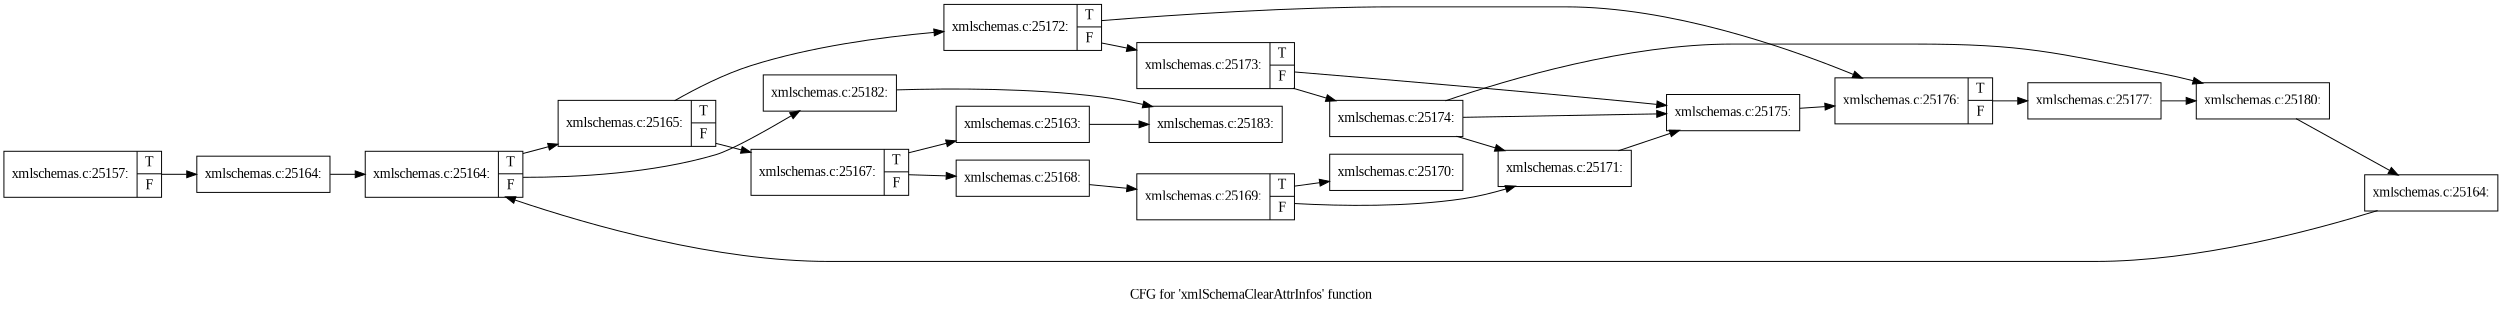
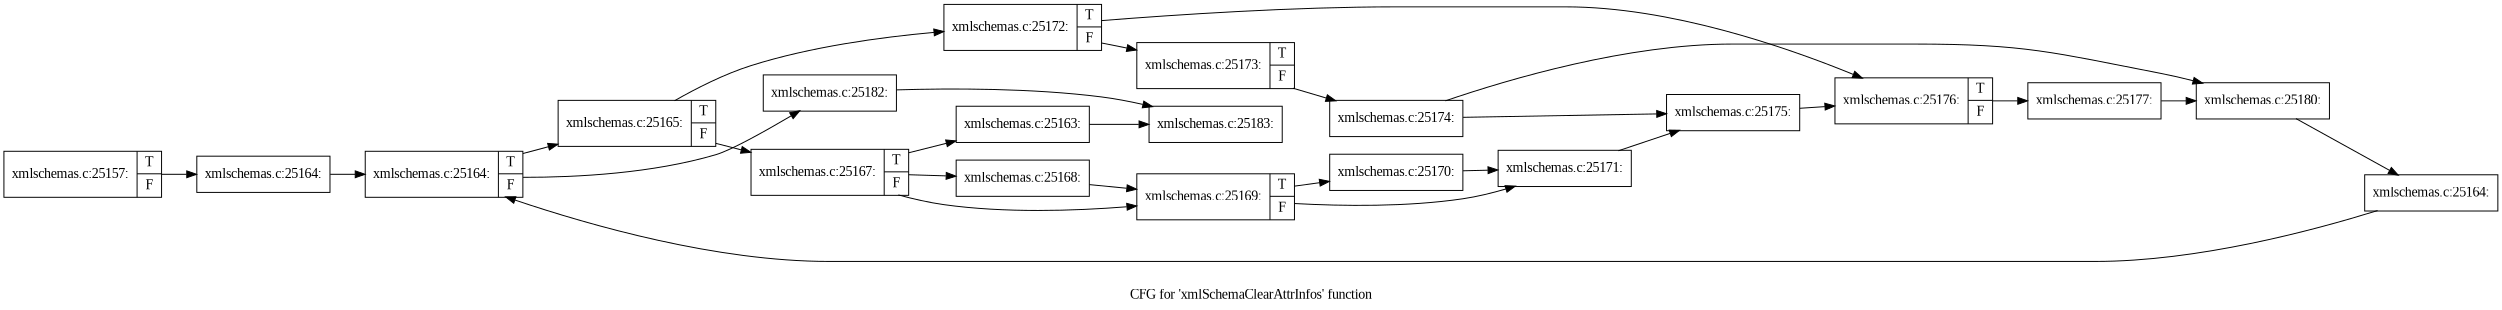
(1467, 87) -> none
(1476, 142) -> (1475, 170)
none -> (1012, 210)
